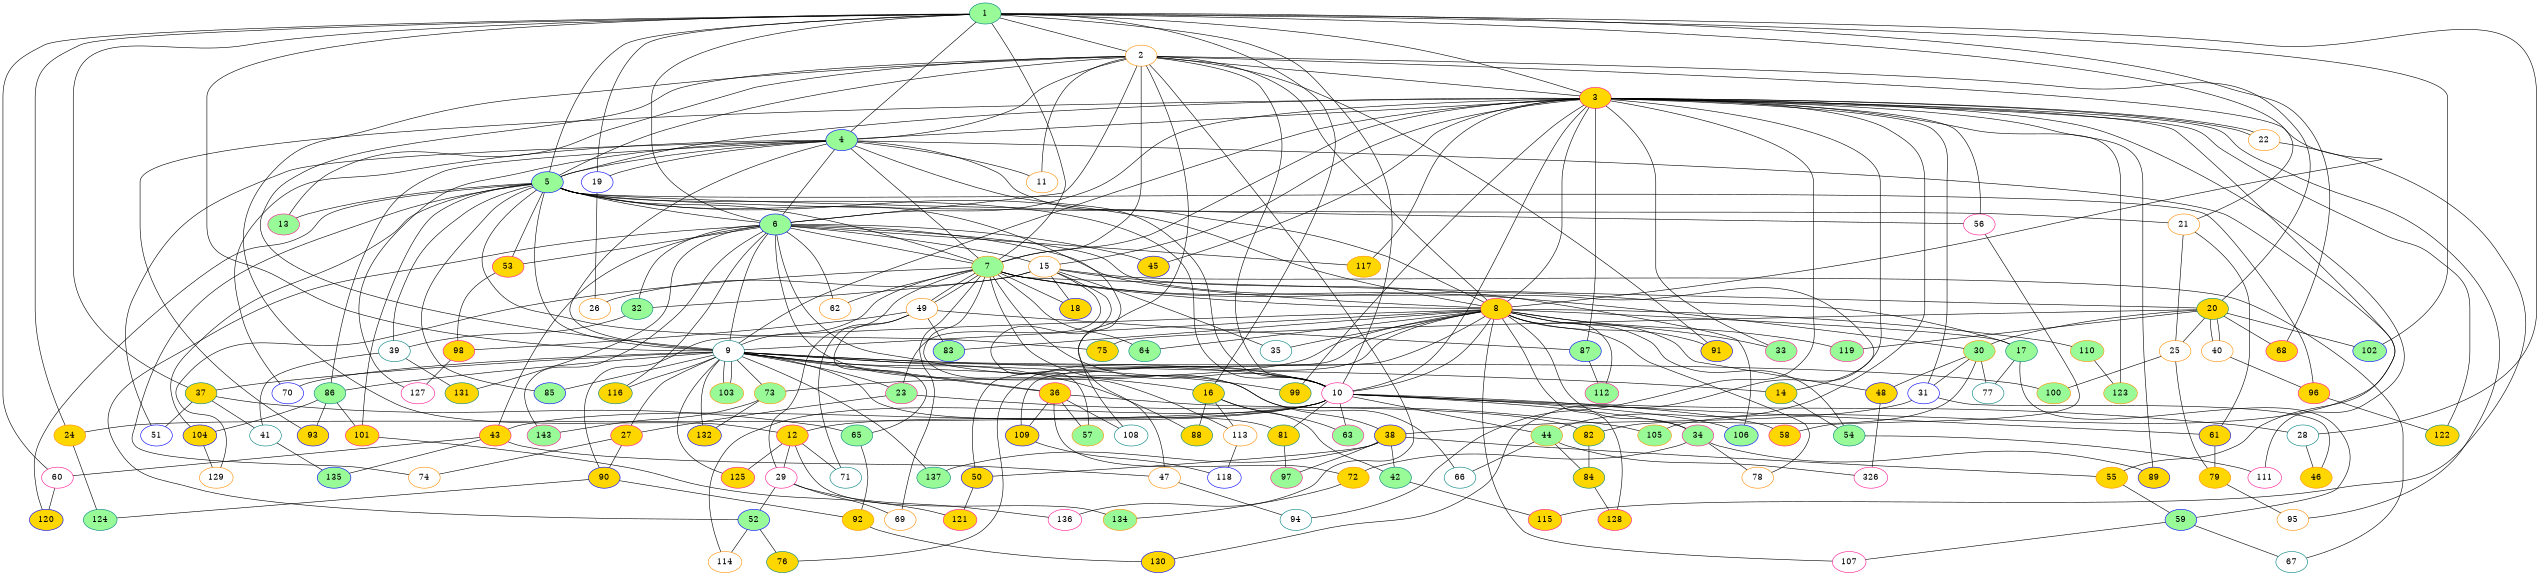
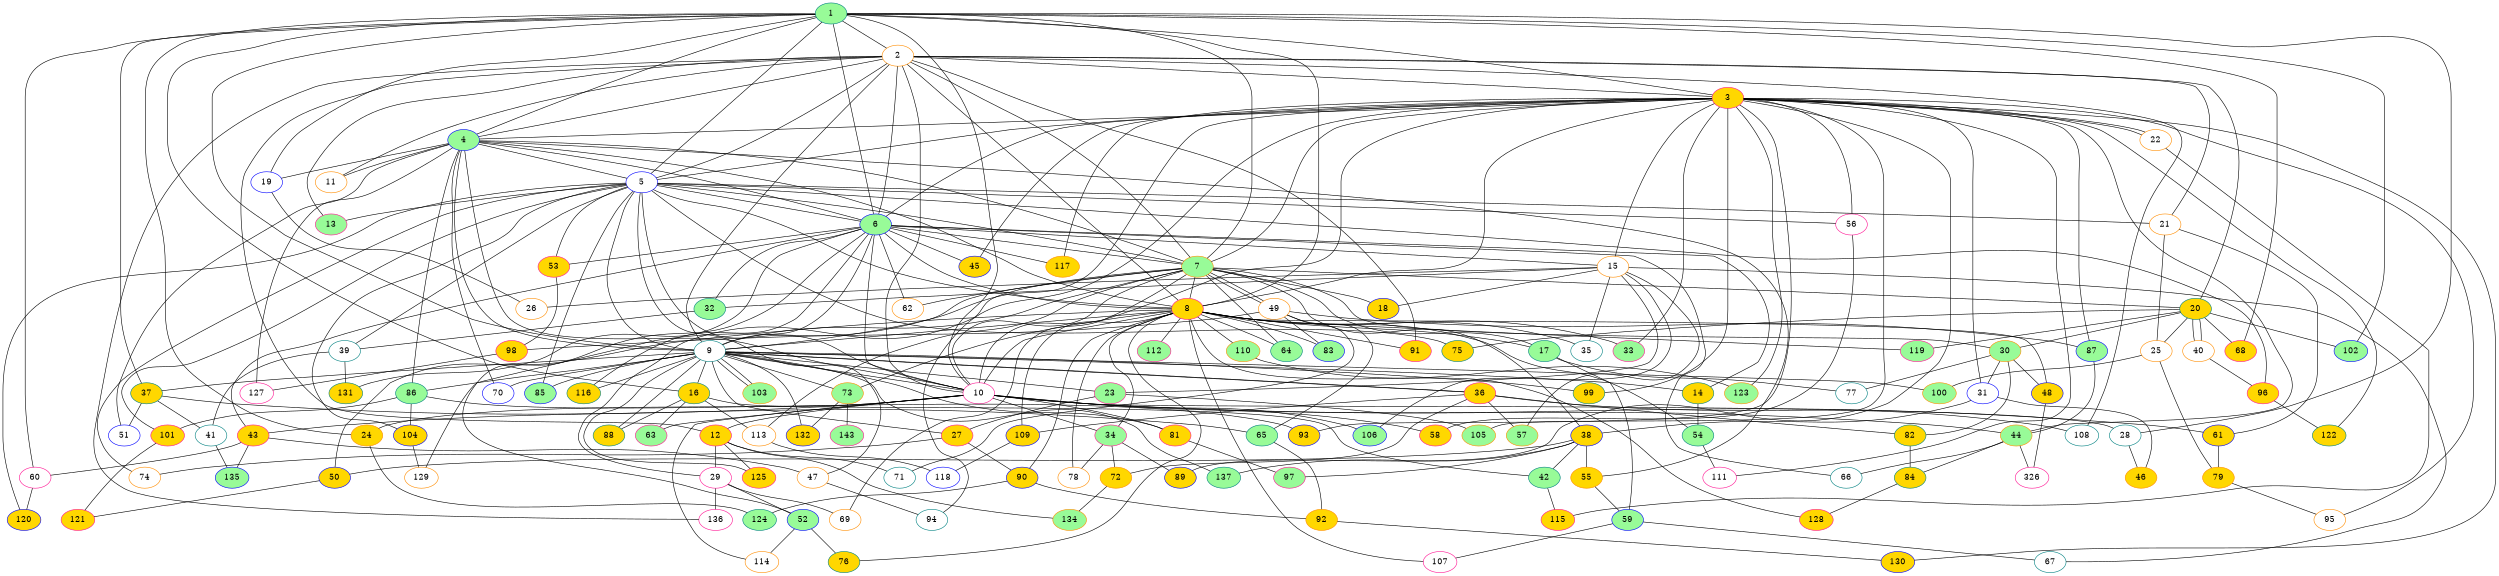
(547, 182) -> (642, 182)
(667, 324) -> none
(1717, 351) -> (1415, 351)
(1594, 372) -> (2081, 412)
(1284, 435) -> (1175, 435)
